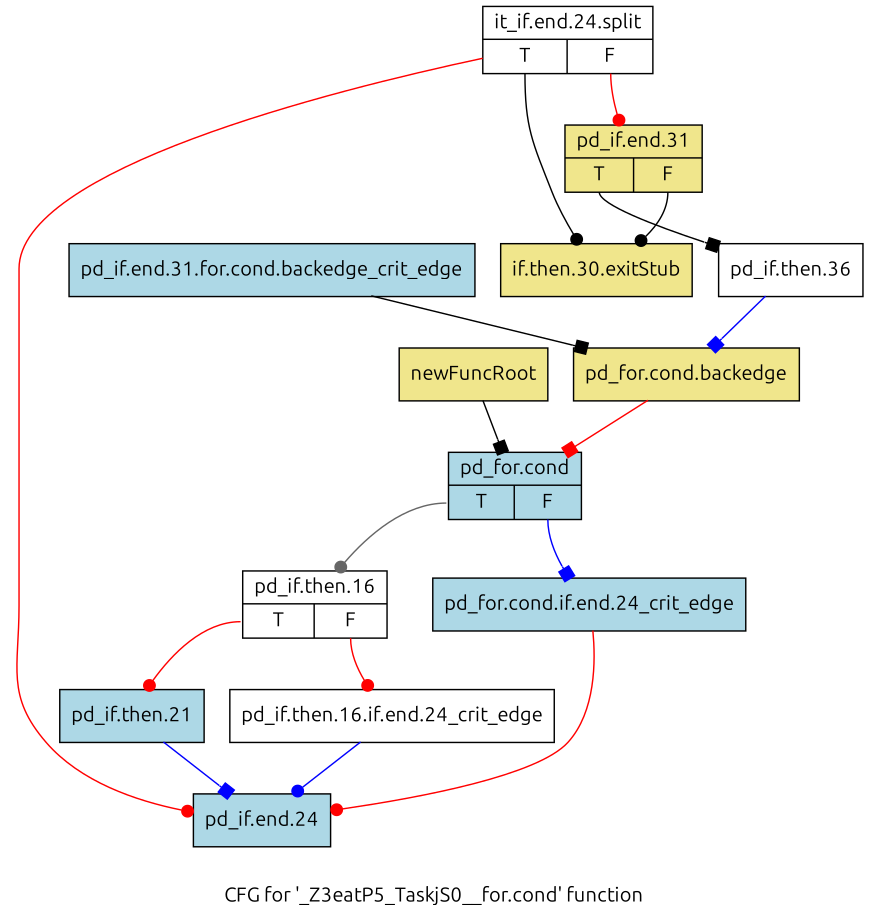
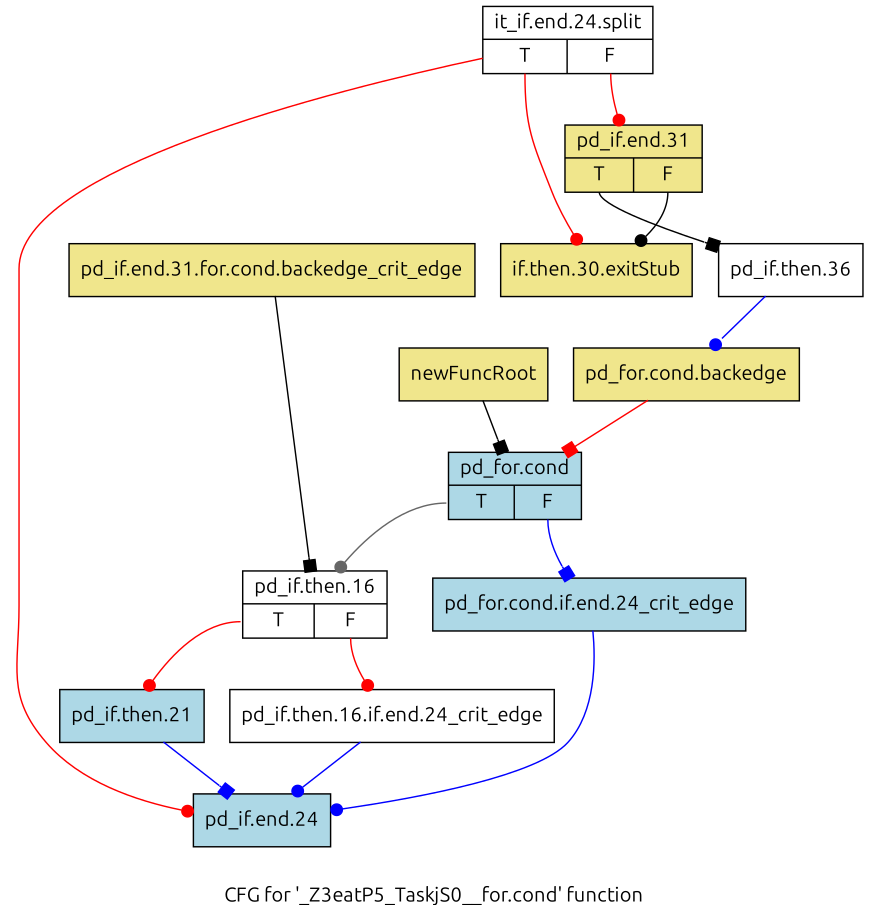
(538, 157) -> (538, 157)
(272, 270) -> (272, 270)
(744, 317) -> (744, 317)
(472, 321) -> (292, 427)
(516, 771) -> (516, 771)
